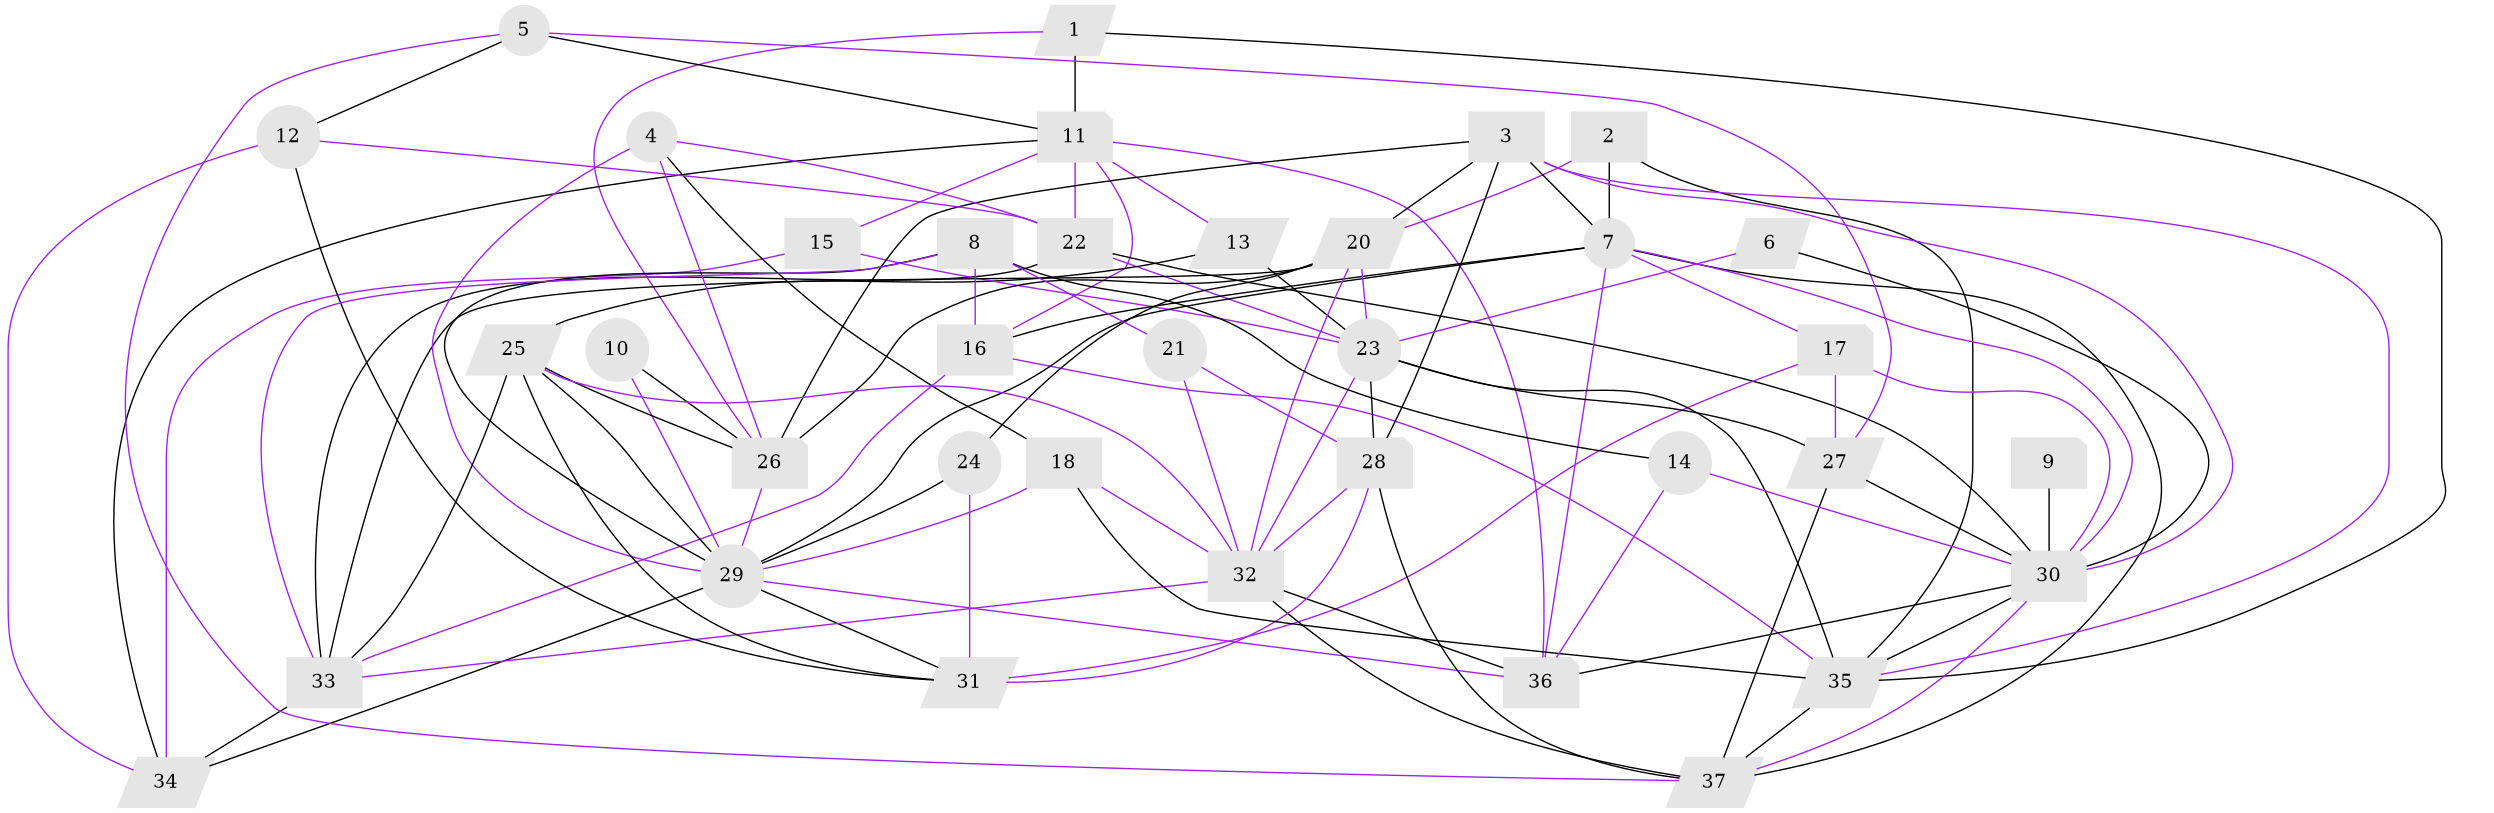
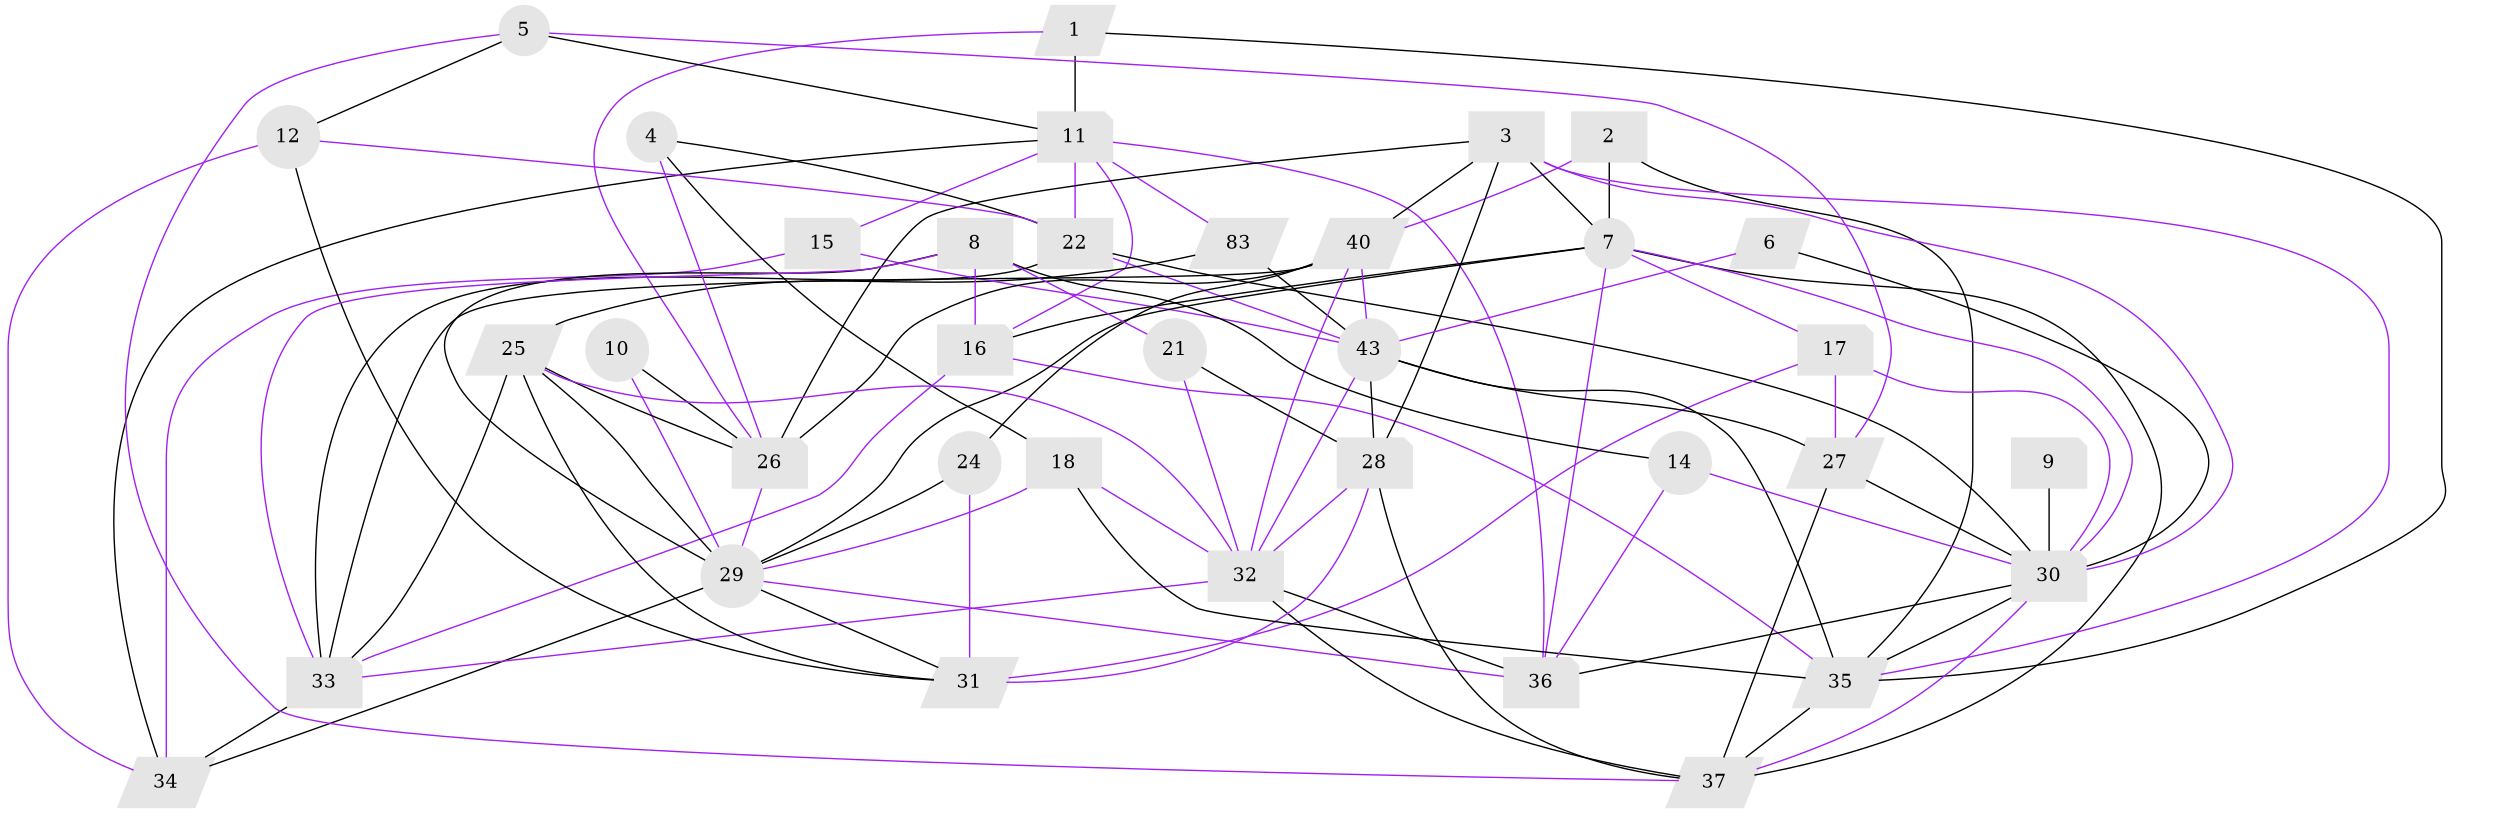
(859, 174) -> (859, 174)
(1239, 243) -> (1239, 243)
(1360, 243) -> (1360, 243)
(1369, 350) -> (1369, 350)
(443, 393) -> none
(1272, 407) -> (1272, 407)
